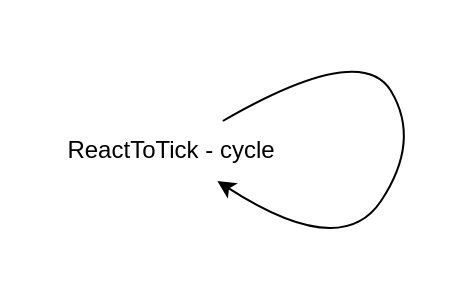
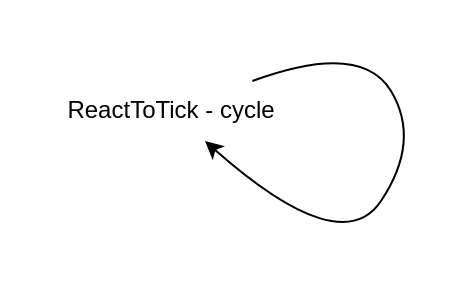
(171, 151) -> (171, 111)
